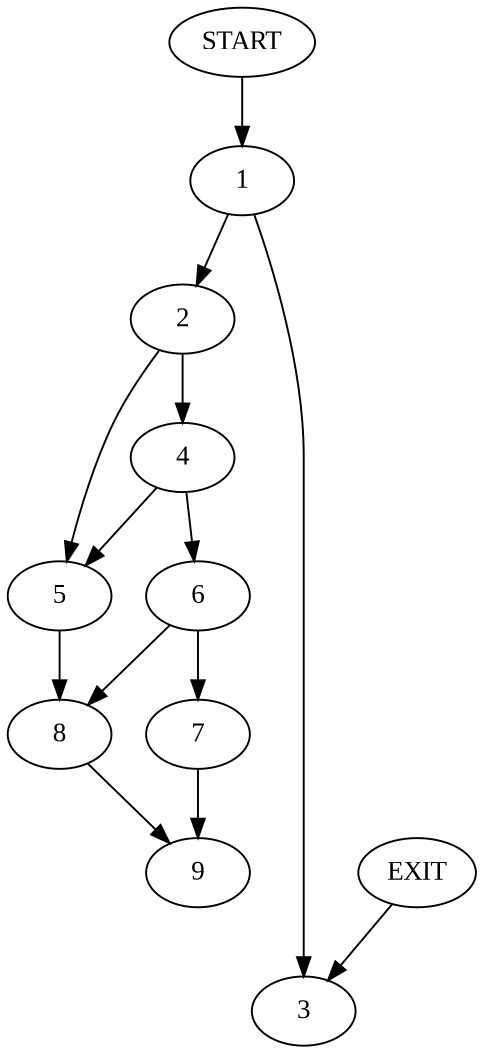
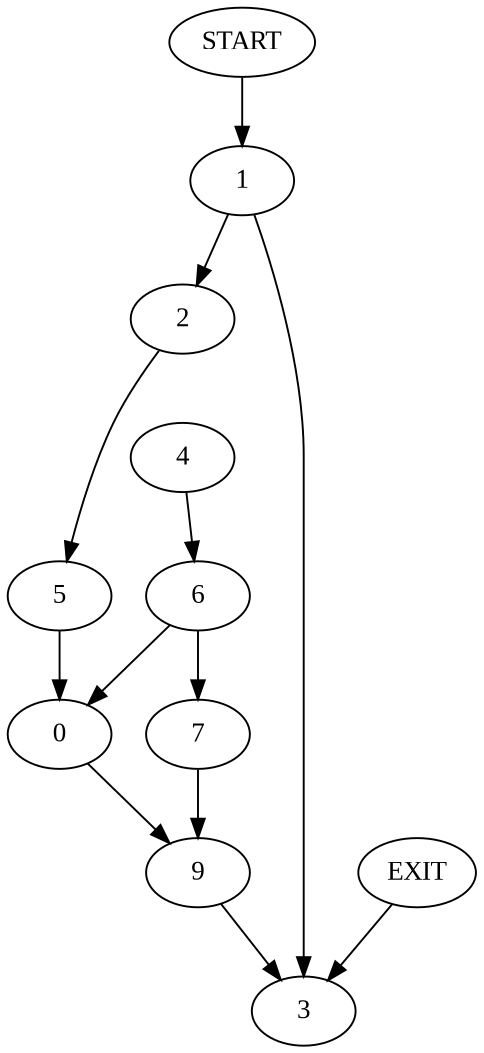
(183, 379) -> none
(128, 520) -> none
(60, 734) -> (60, 734)
none -> (245, 934)
